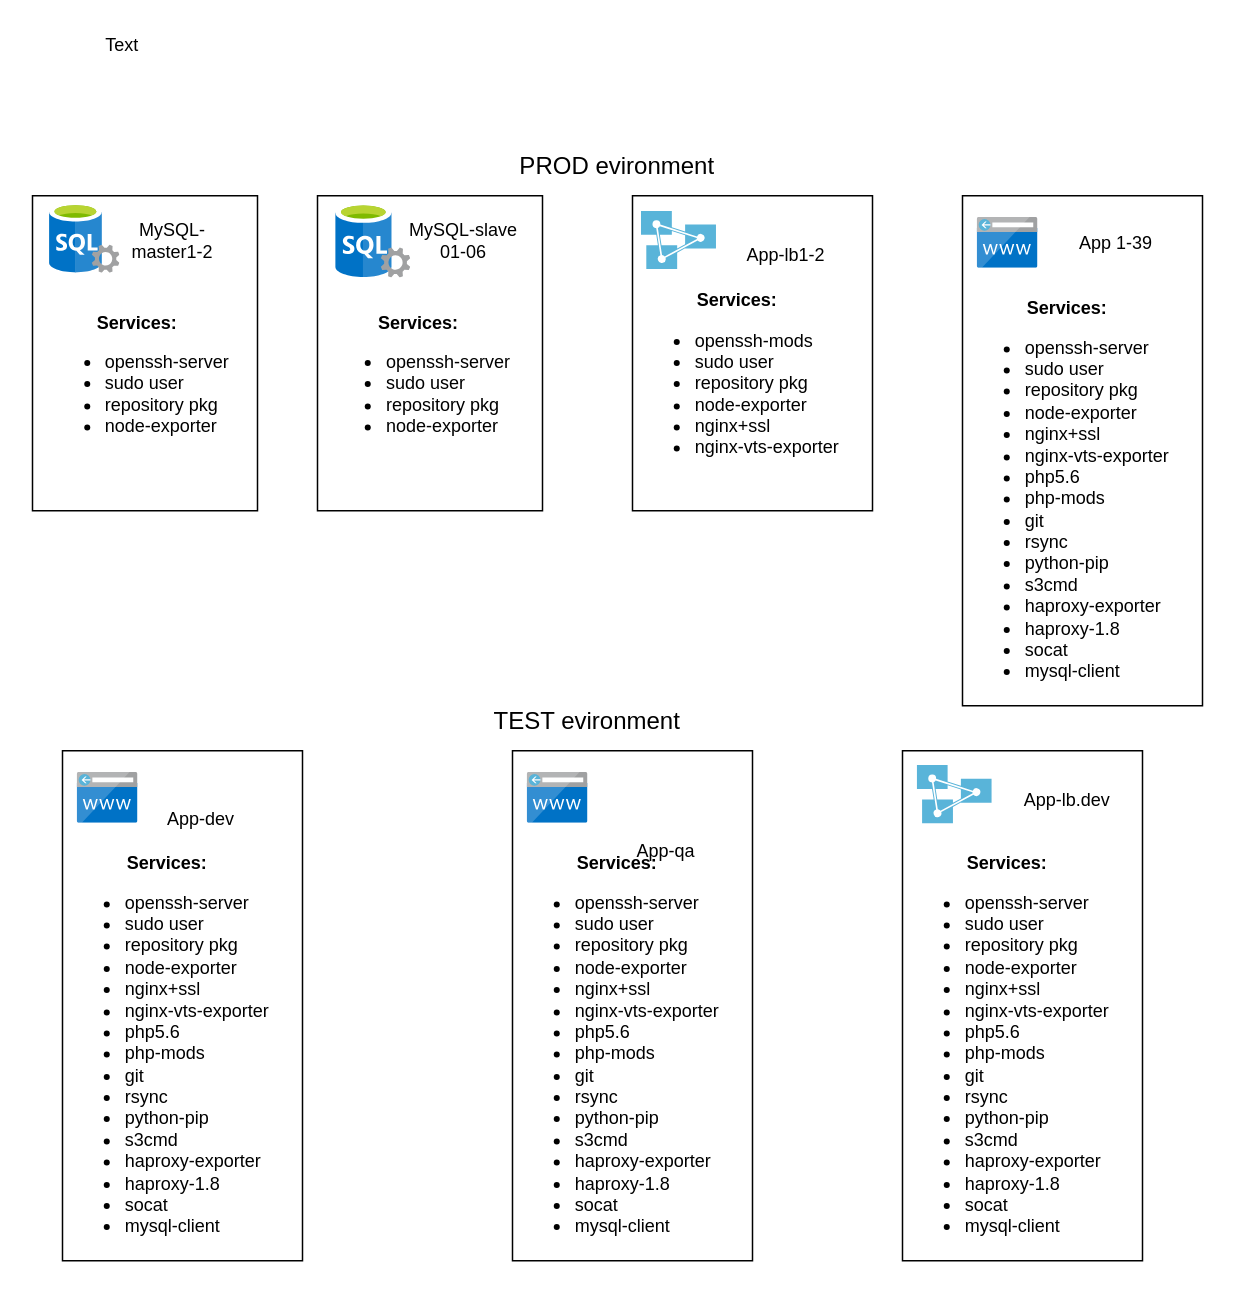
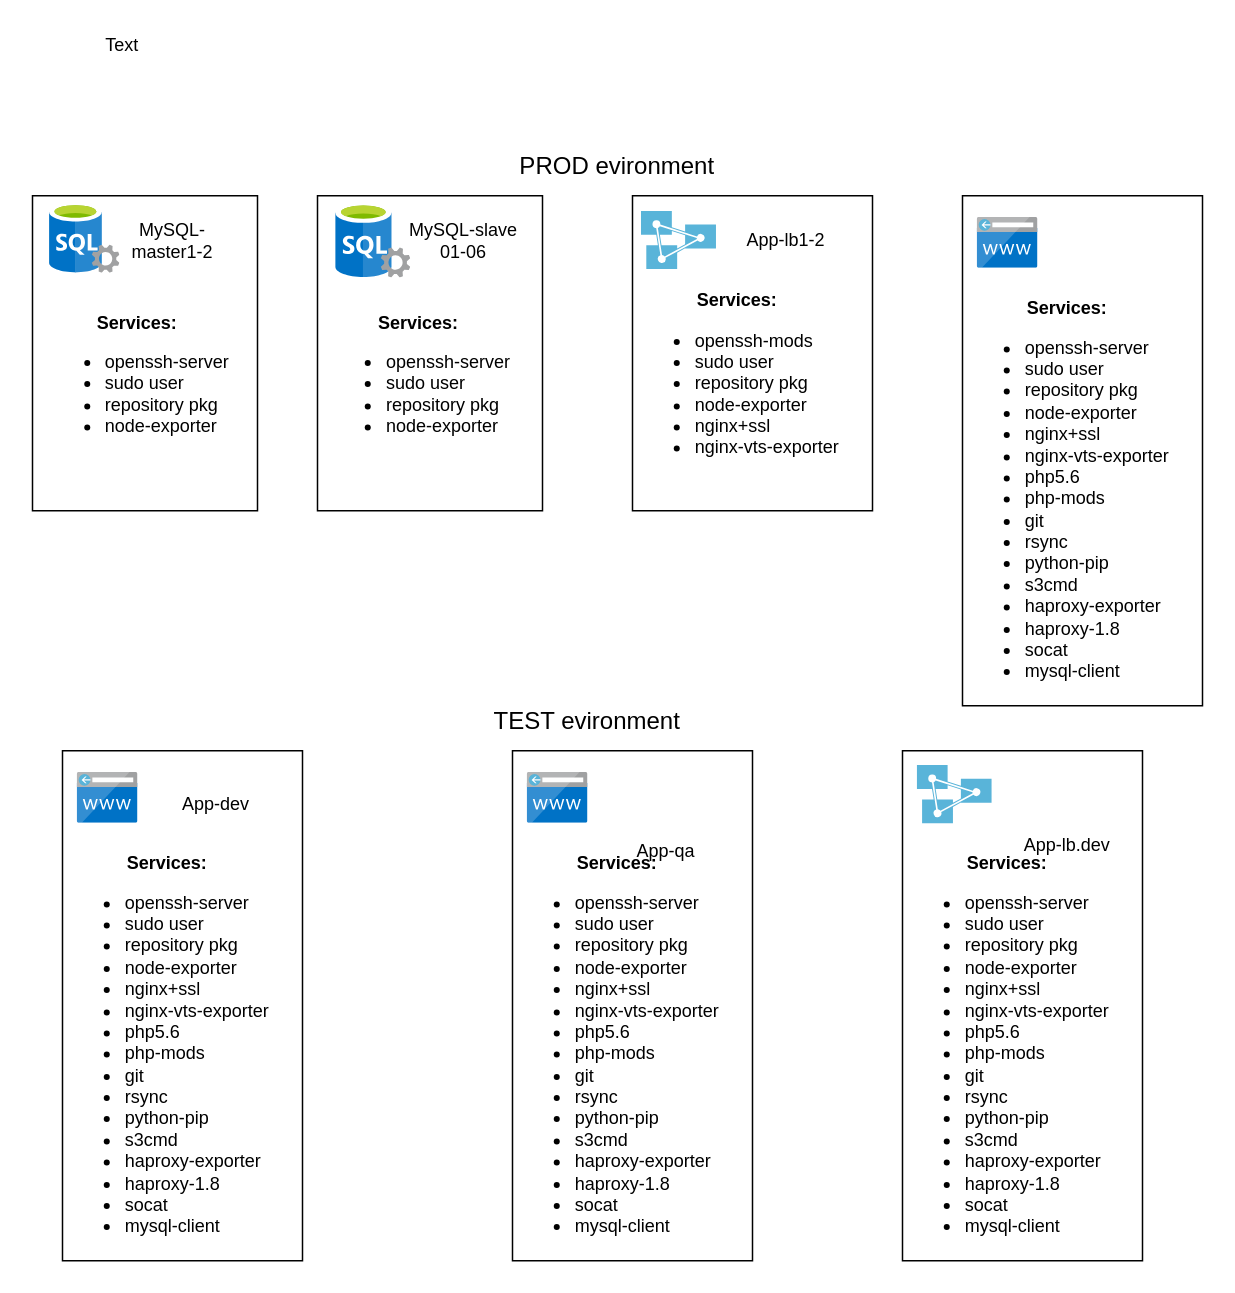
(1116, 244) -> none
(786, 256) -> (786, 241)
(1067, 800) -> (1067, 845)
(201, 820) -> (216, 805)
